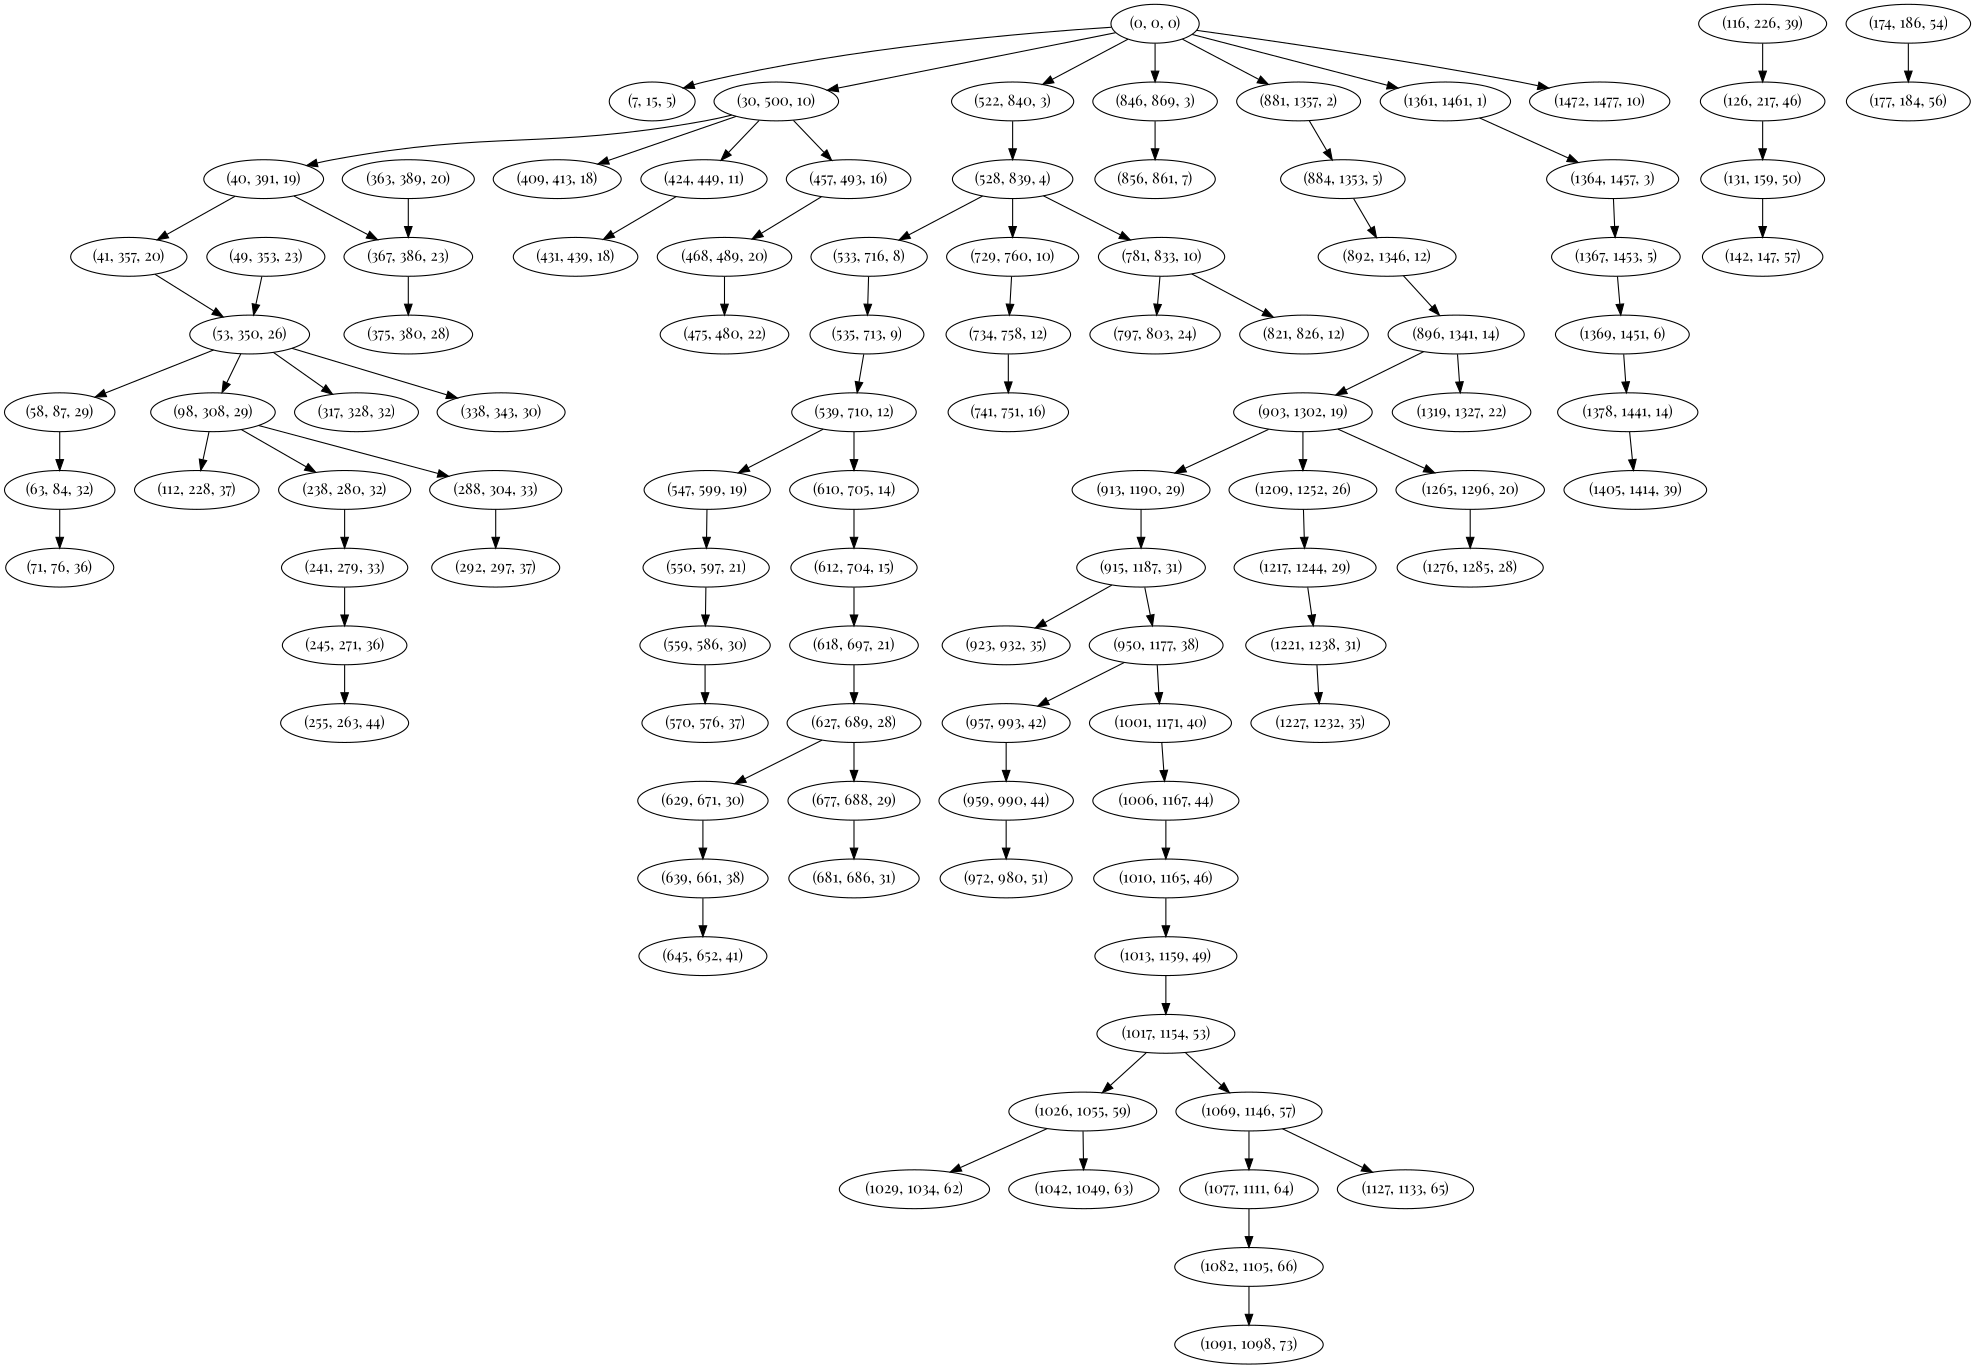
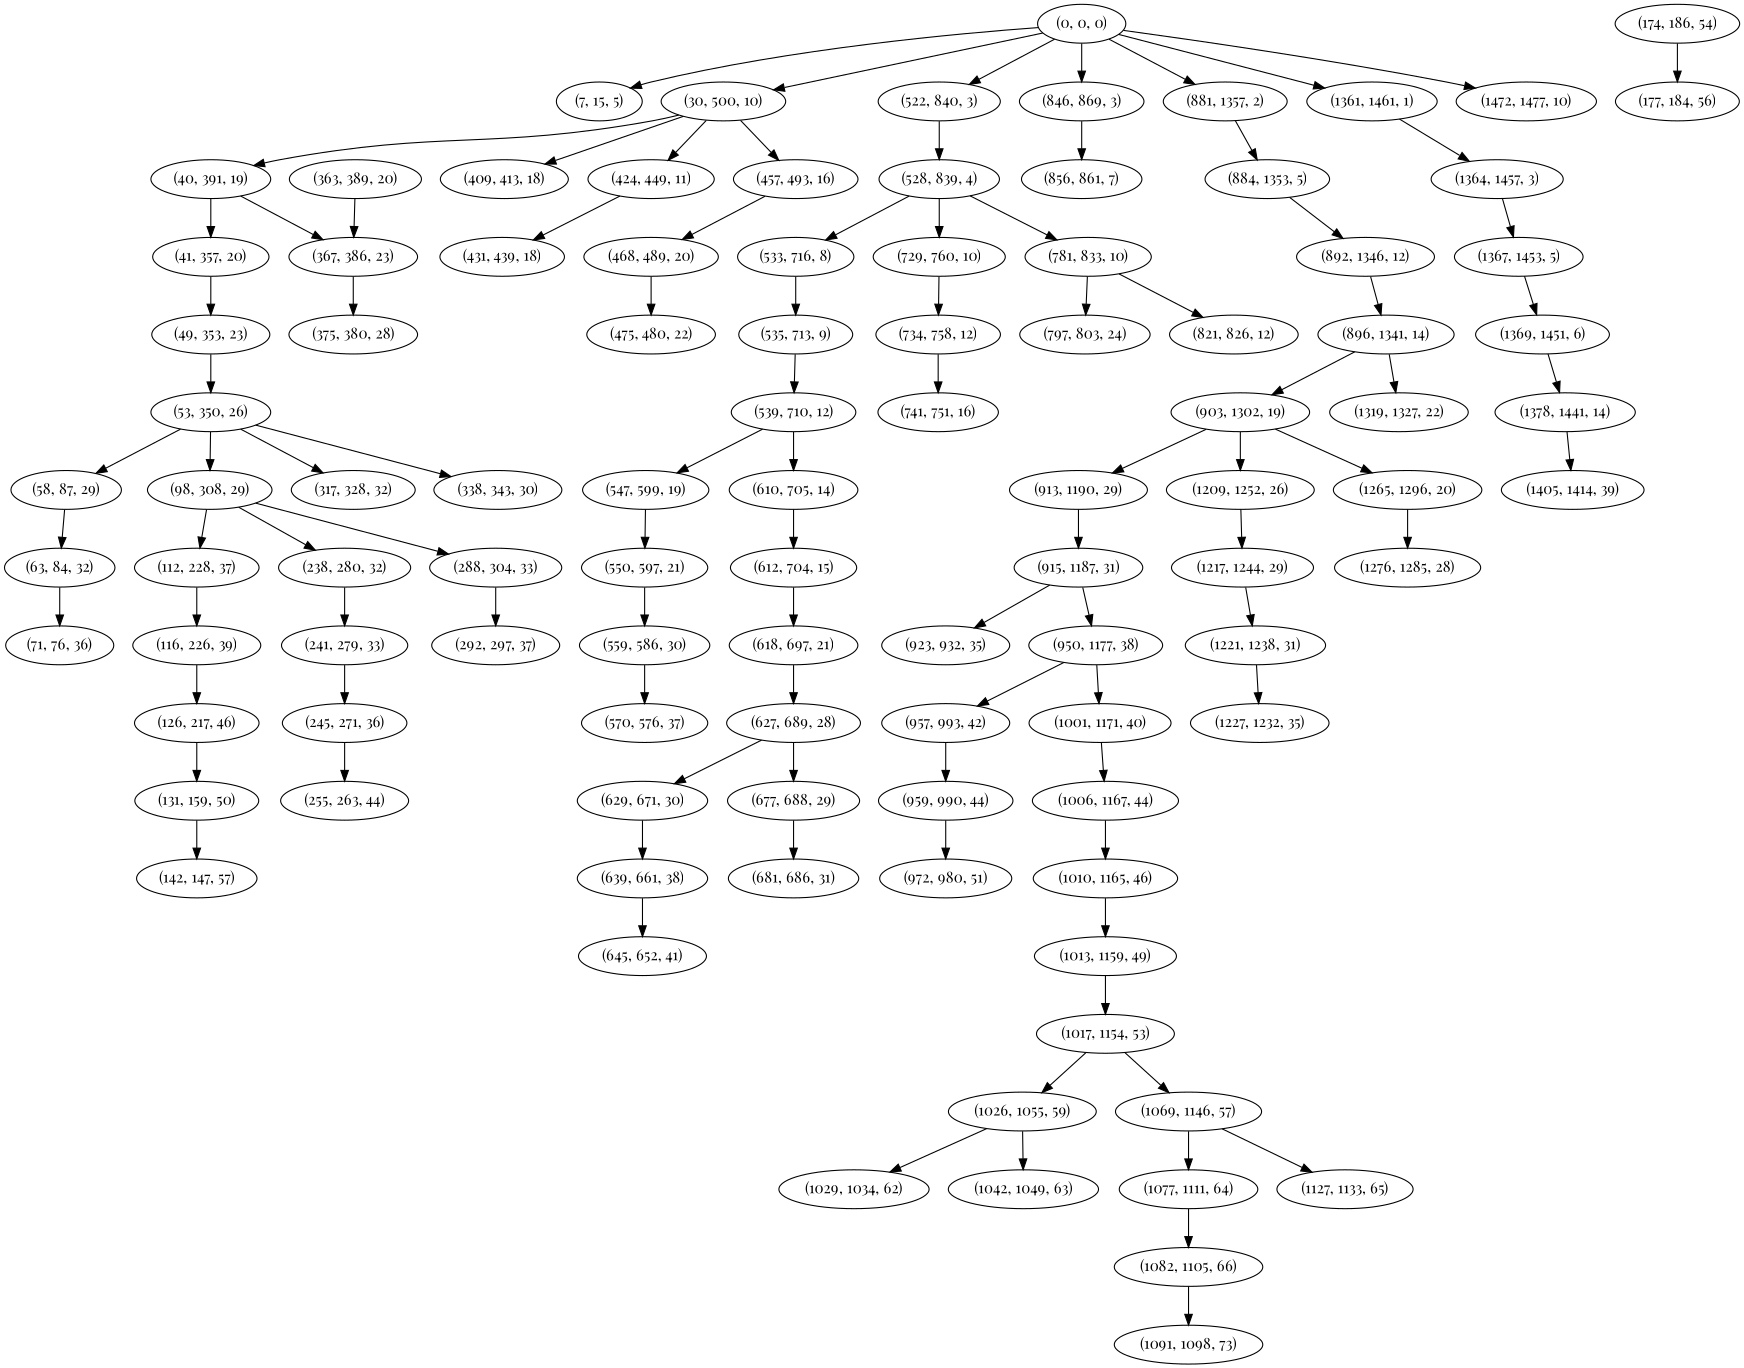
(184, 293) -> (211, 290)
none -> (197, 601)
